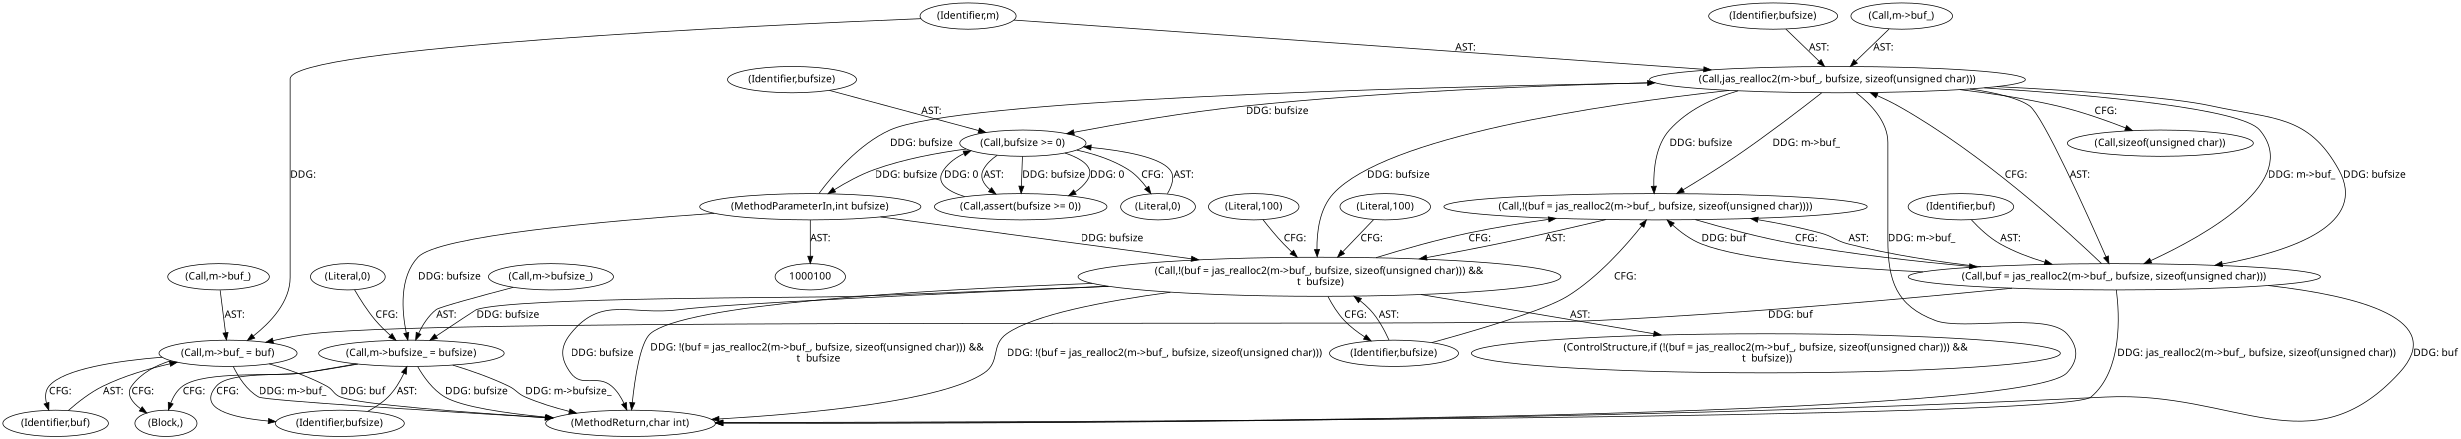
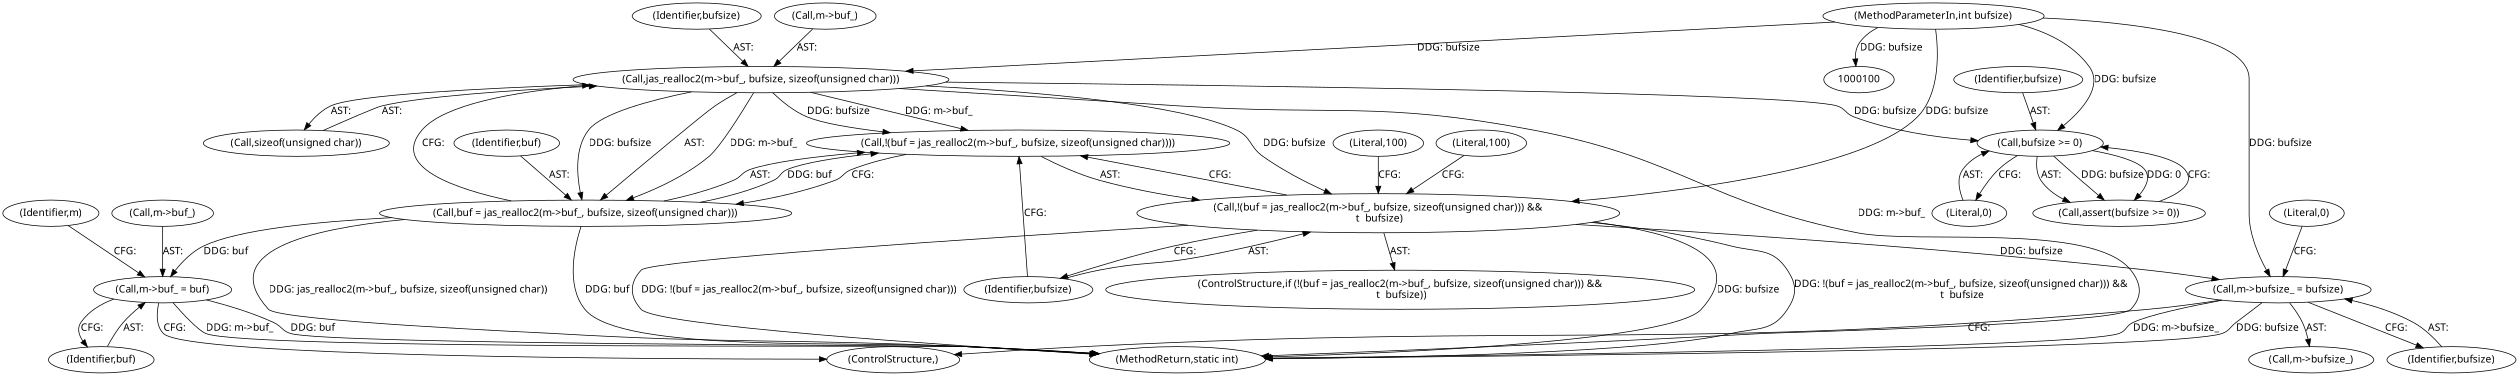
(1359, 45) -> (453, 96)
(2107, 111) -> (342, 111)
(898, 162) -> (2085, 62)
(305, 175) -> (126, 251)
(961, 175) -> (2201, 175)
(822, 239) -> (1891, 48)
(460, 302) -> (2301, 320)
(166, 423) -> (893, 360)
(631, 423) -> (1177, 360)
